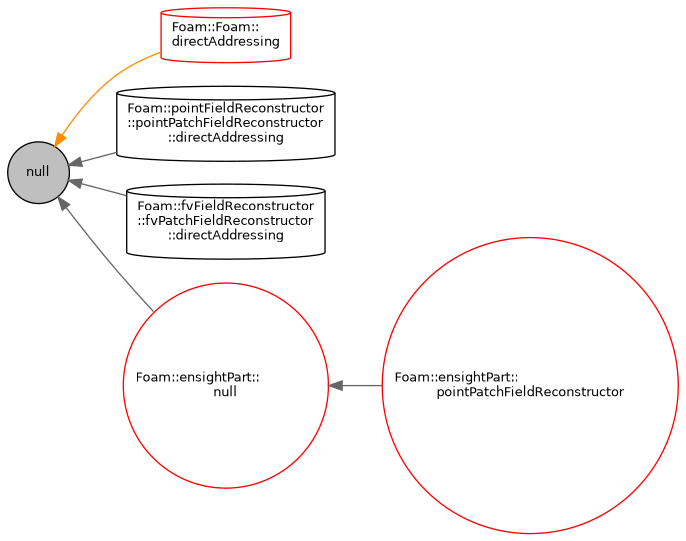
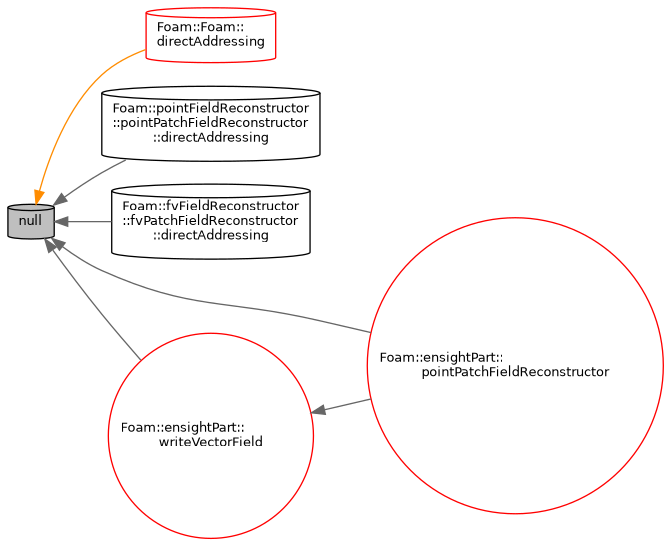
(39, 173) -> (31, 222)
none -> (212, 303)
(226, 386) -> (211, 436)
